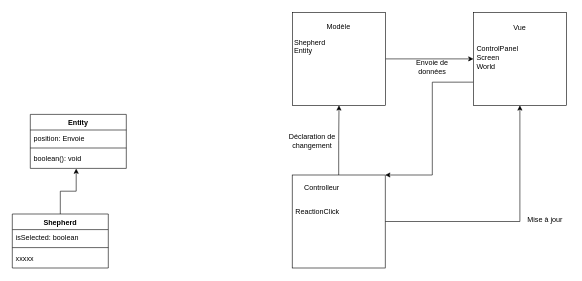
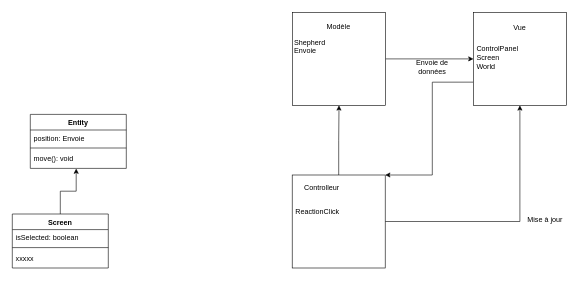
(310, 51) -> (310, 51)
(312, 141) -> none
(60, 159) -> (55, 159)
(60, 222) -> (60, 222)
